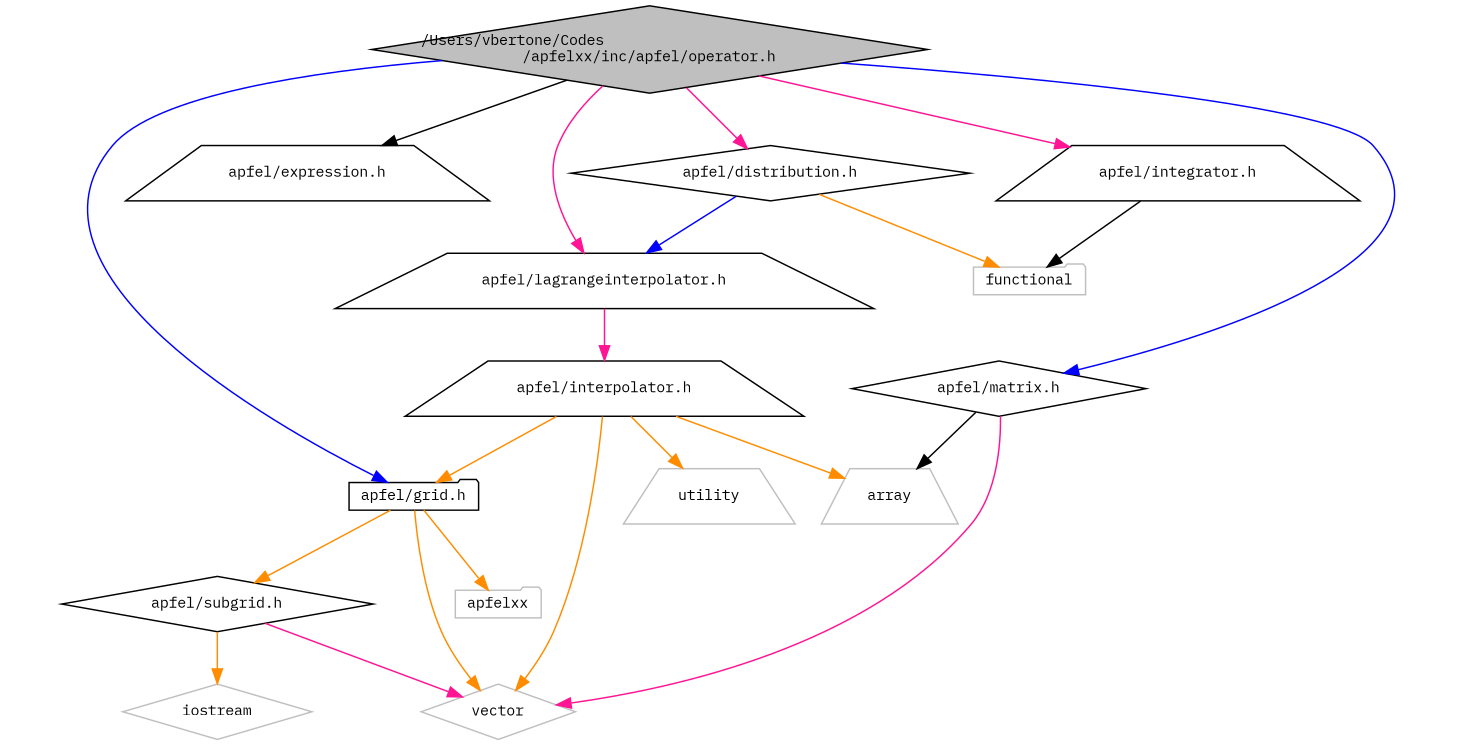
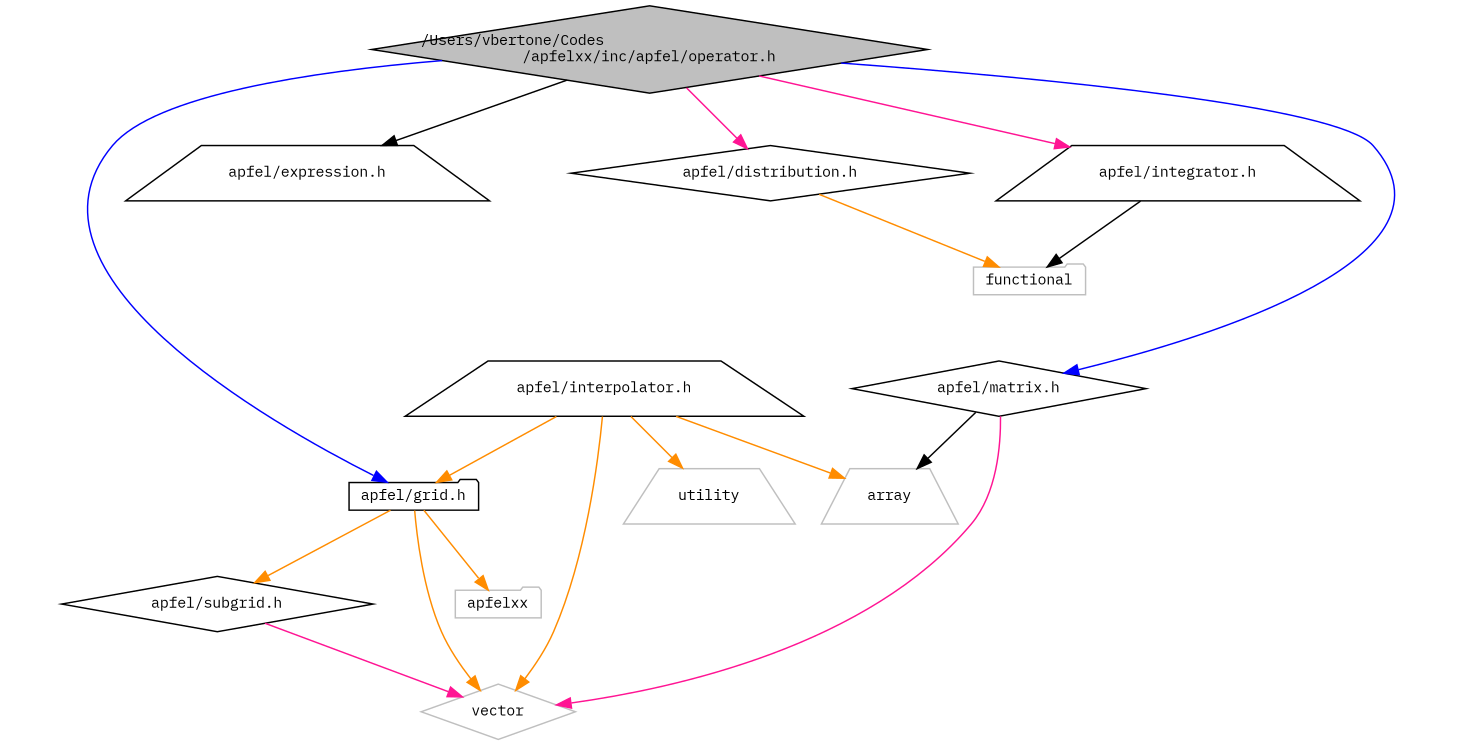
(605, 281) -> none
(217, 712) -> none
